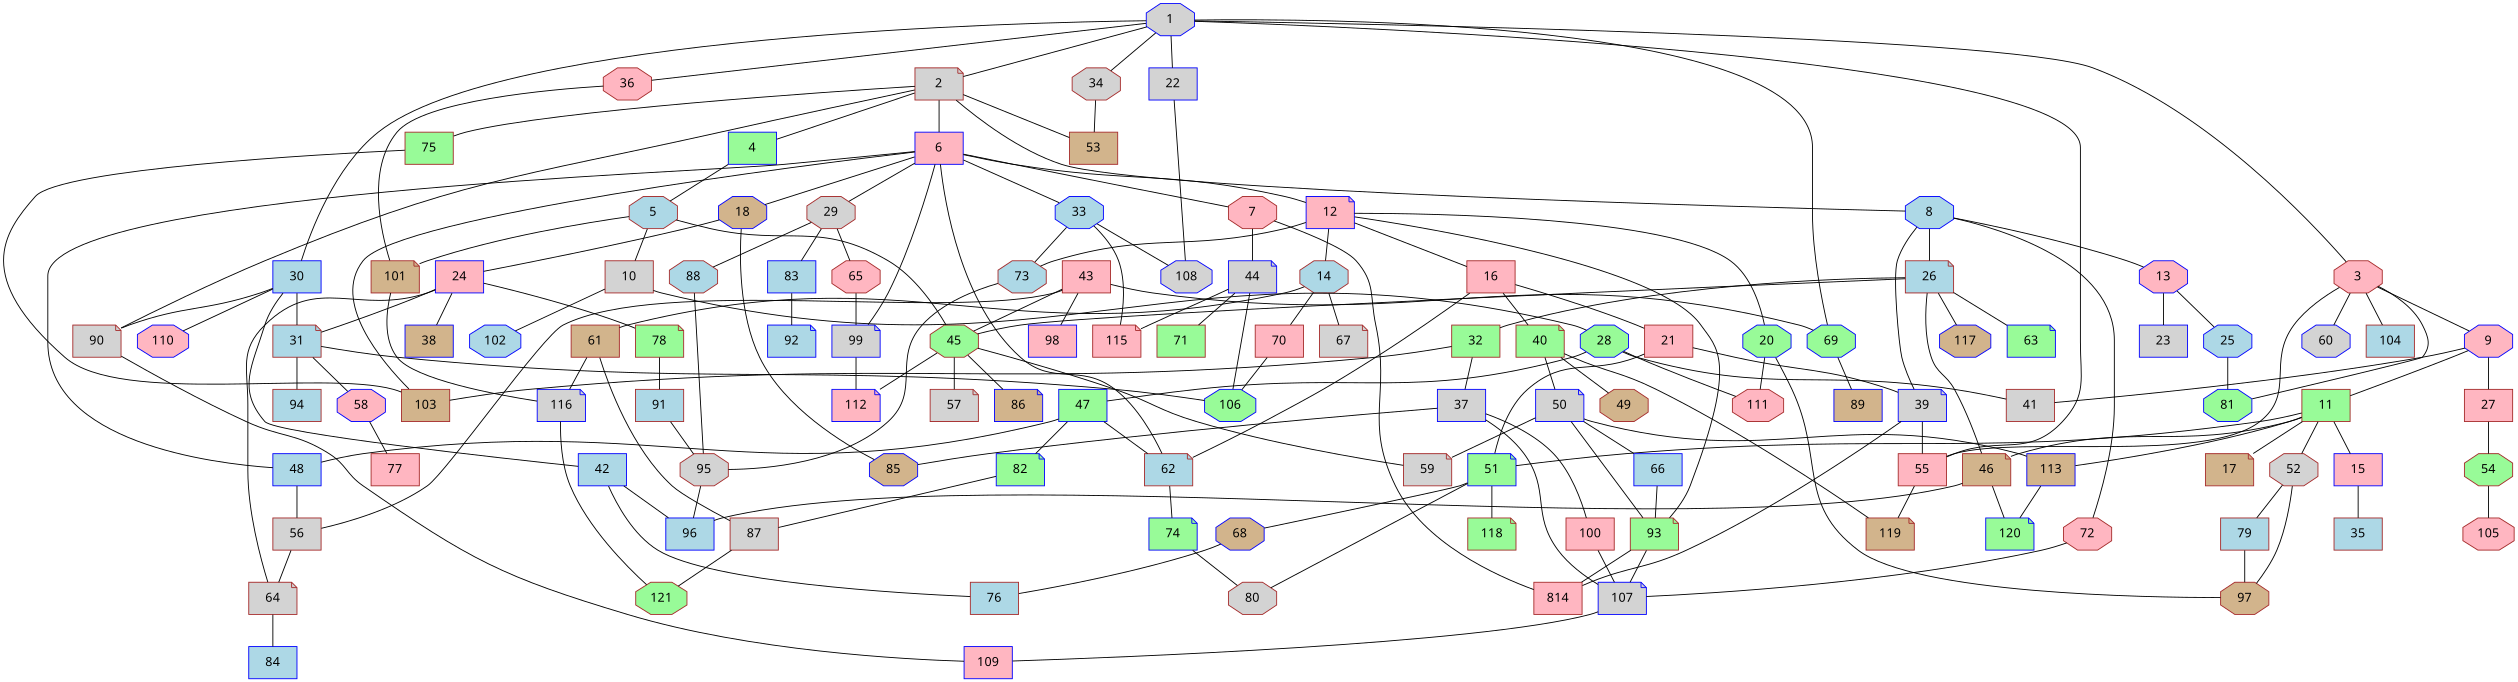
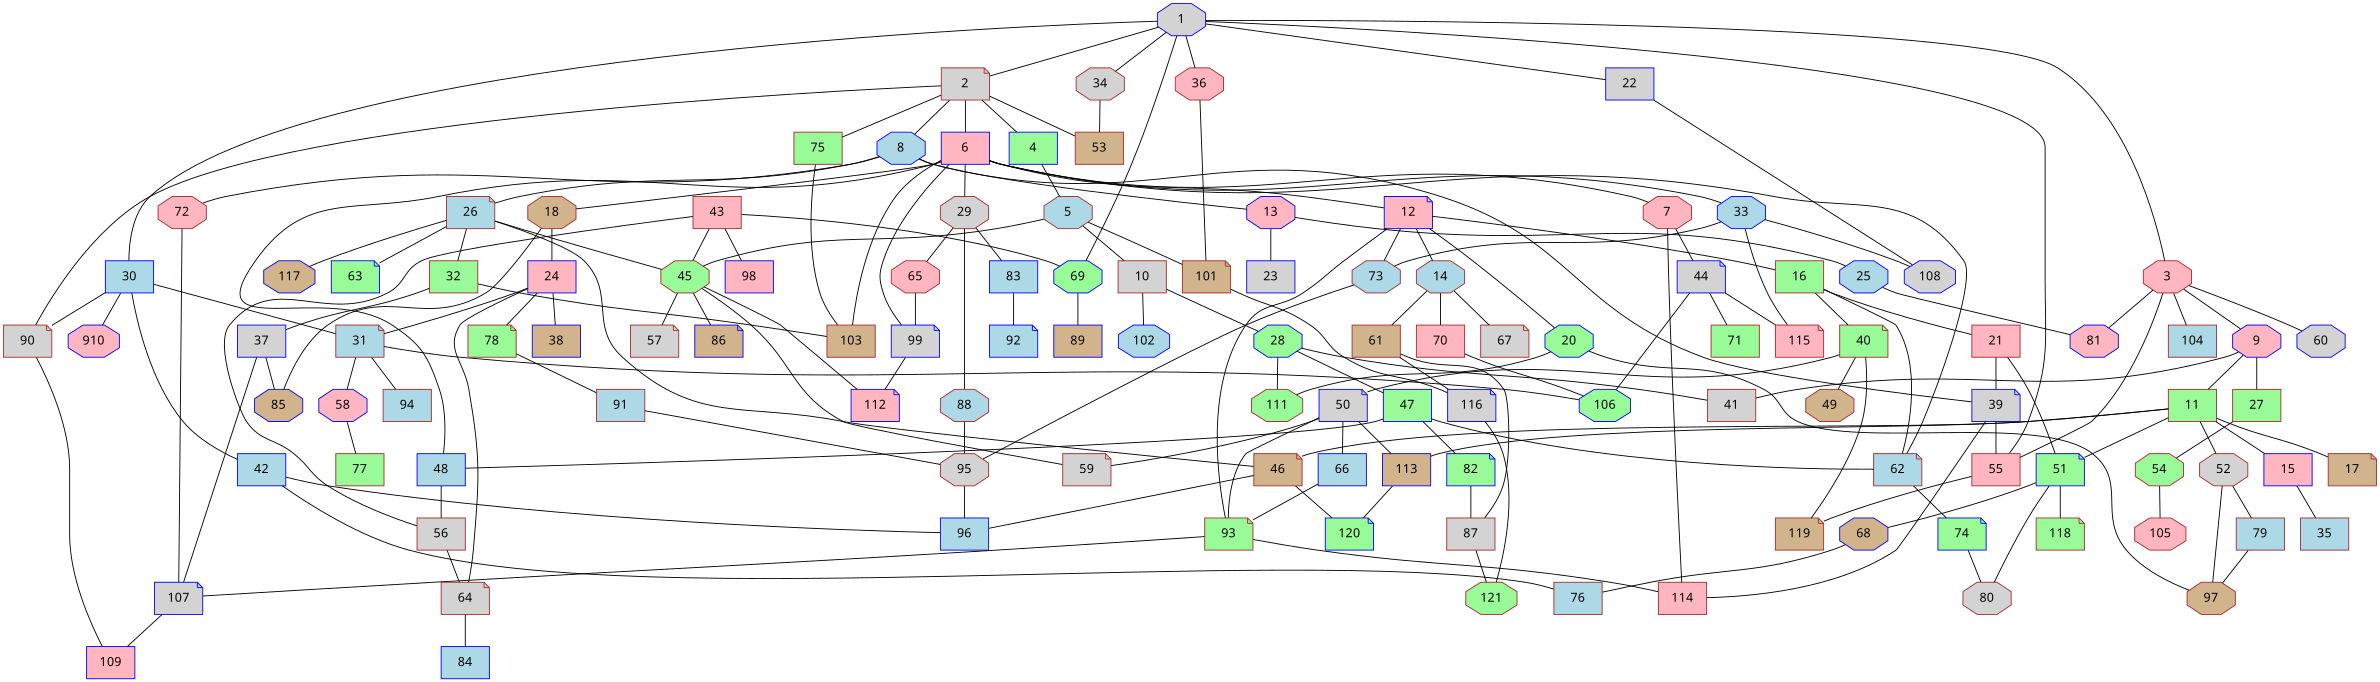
(743, 213) -> (552, 213)
(1491, 277) -> (1800, 277)
(163, 341) -> (94, 341)
(1758, 405) -> (1277, 405)
(2228, 405) -> (2094, 341)
(2488, 405) -> (2257, 405)
(395, 470) -> (360, 470)
(1590, 534) -> none
(1558, 598) -> (1683, 598)
